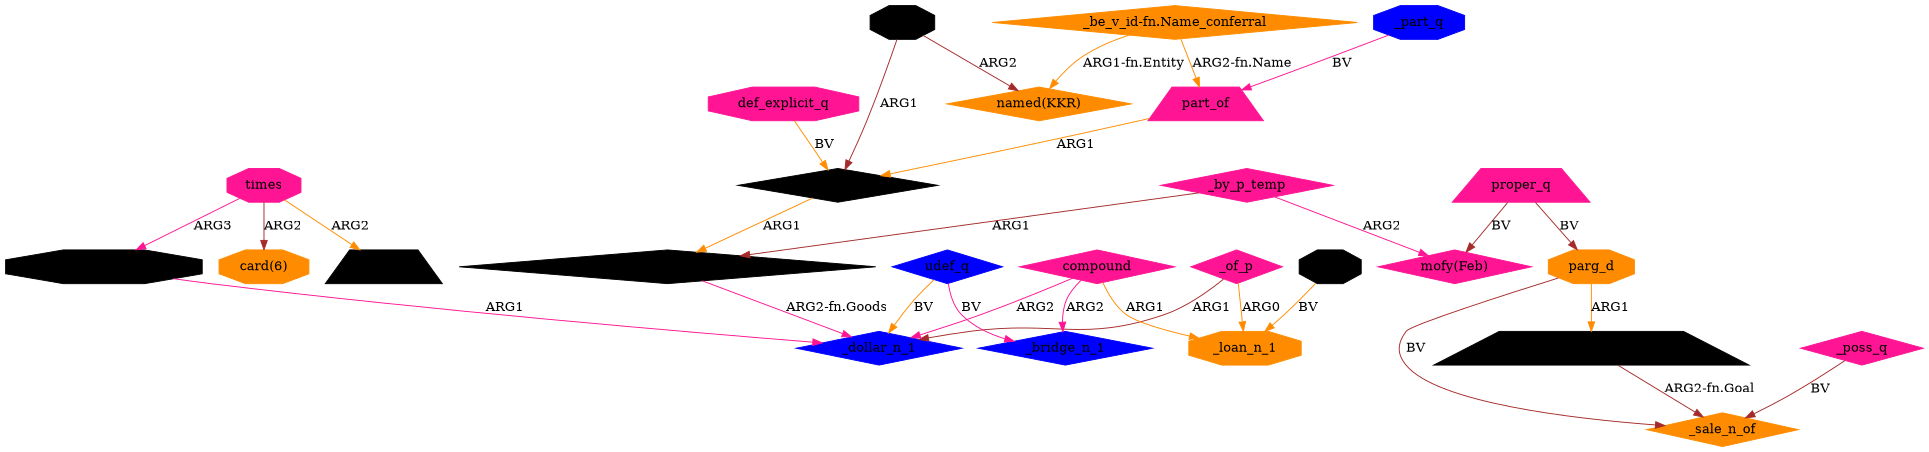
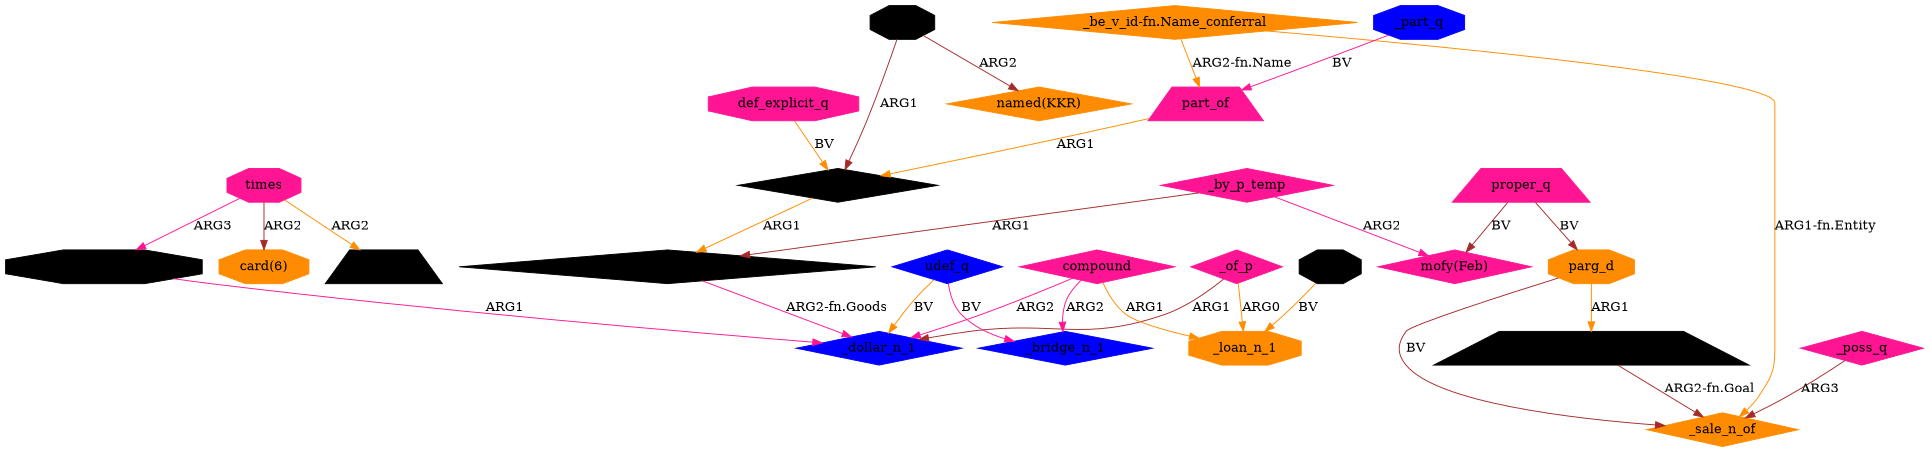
(1089, 53) -> (1679, 76)
(1820, 389) -> (1820, 389)
